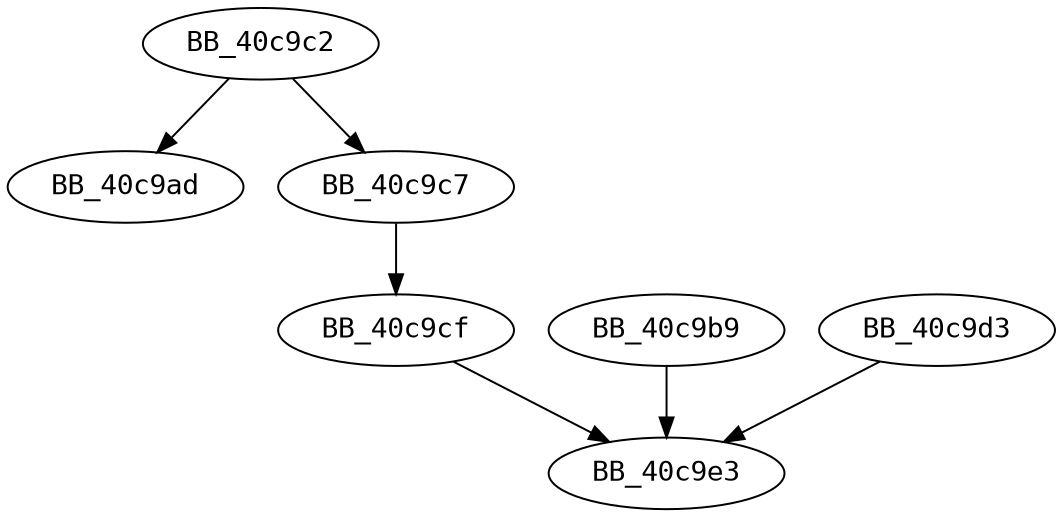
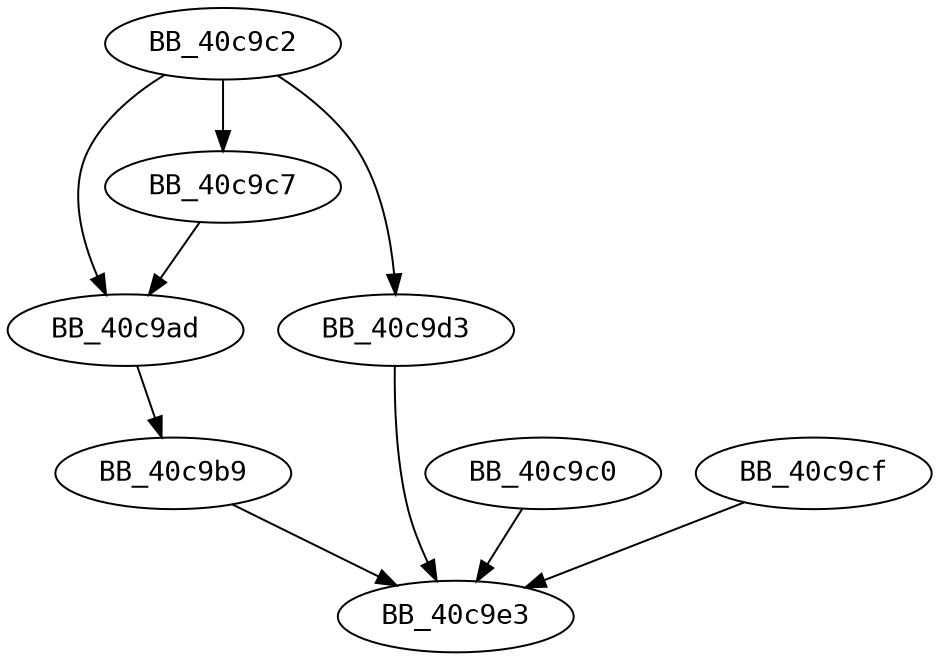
none -> (363, 159)
(396, 249) -> (180, 250)
none -> (146, 392)
none -> (543, 473)
